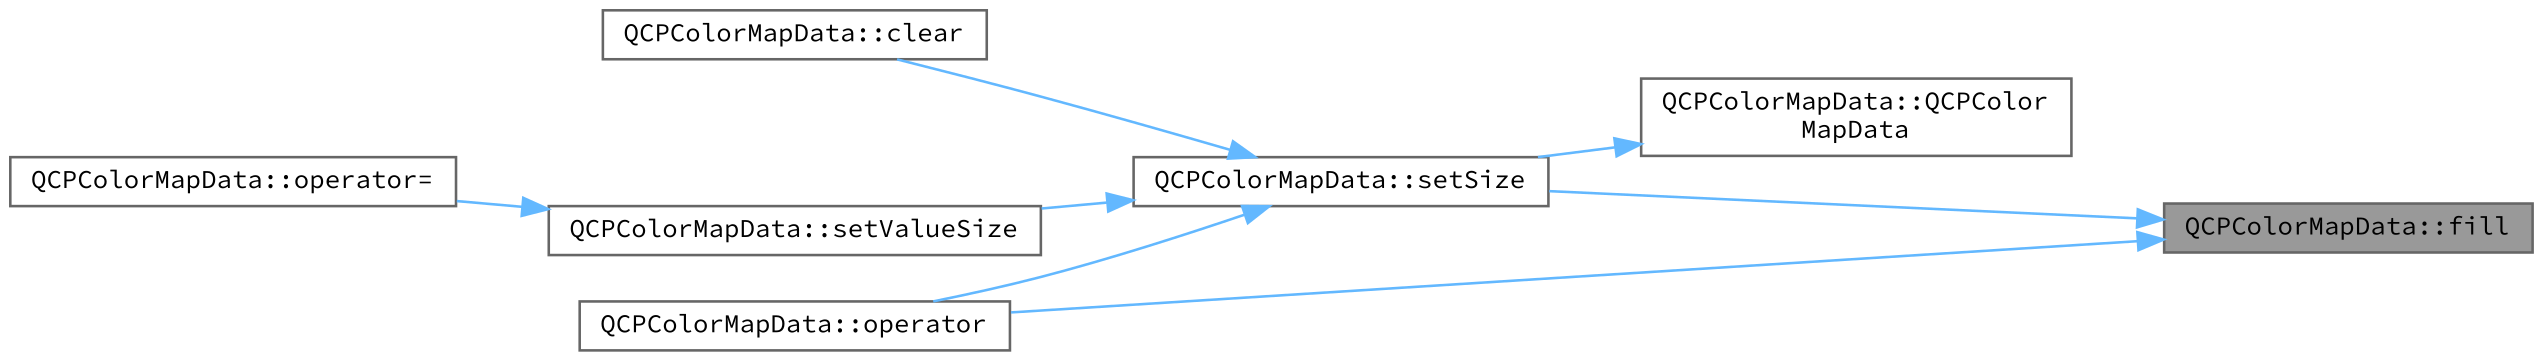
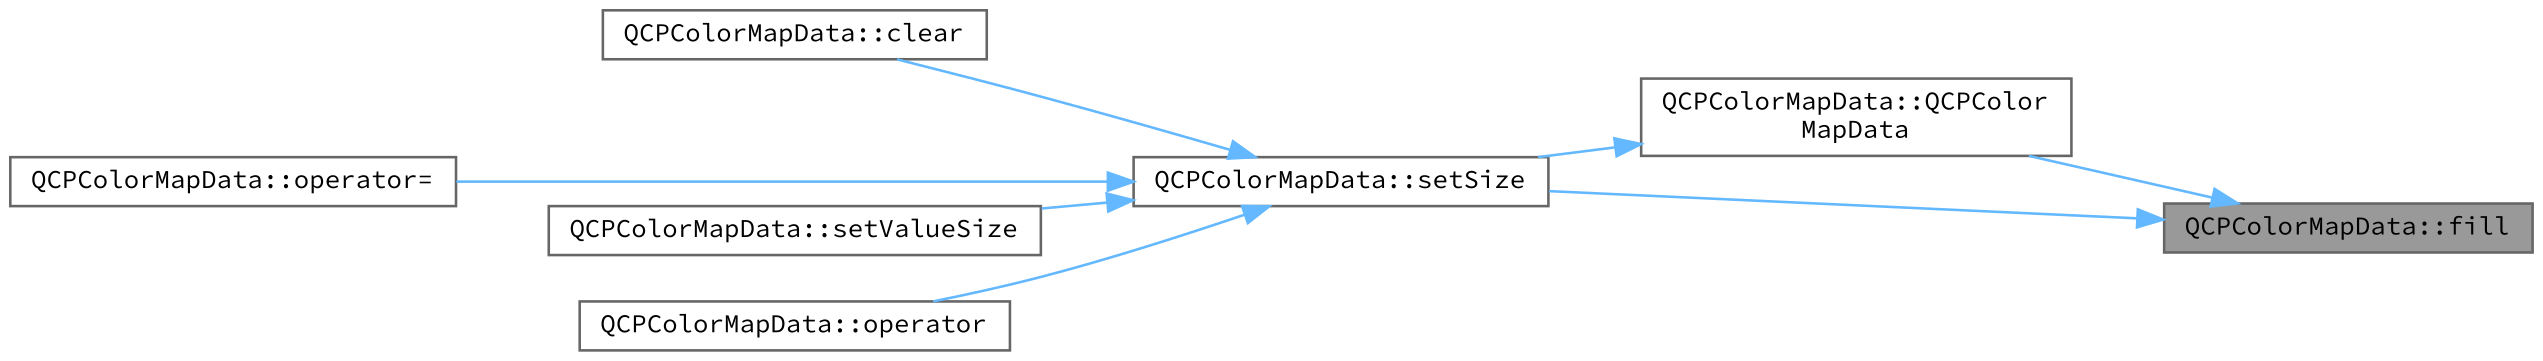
(490, 204) -> (782, 182)
(1574, 277) -> (2121, 177)
